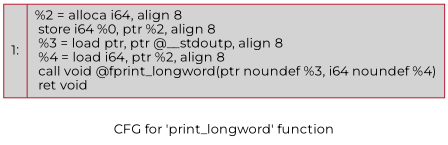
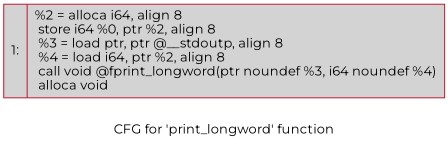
(62, 86) -> (72, 86)
